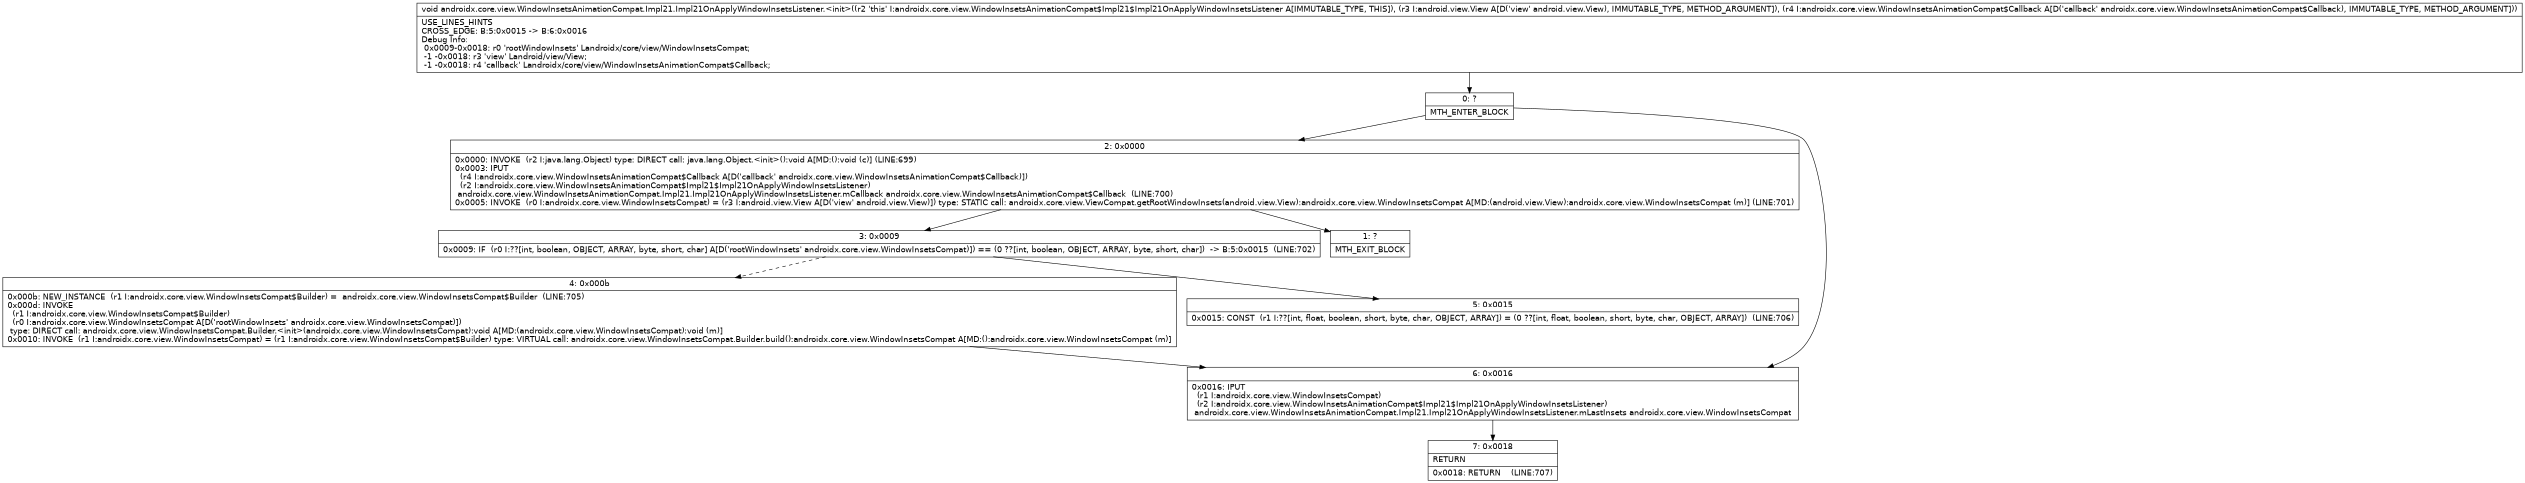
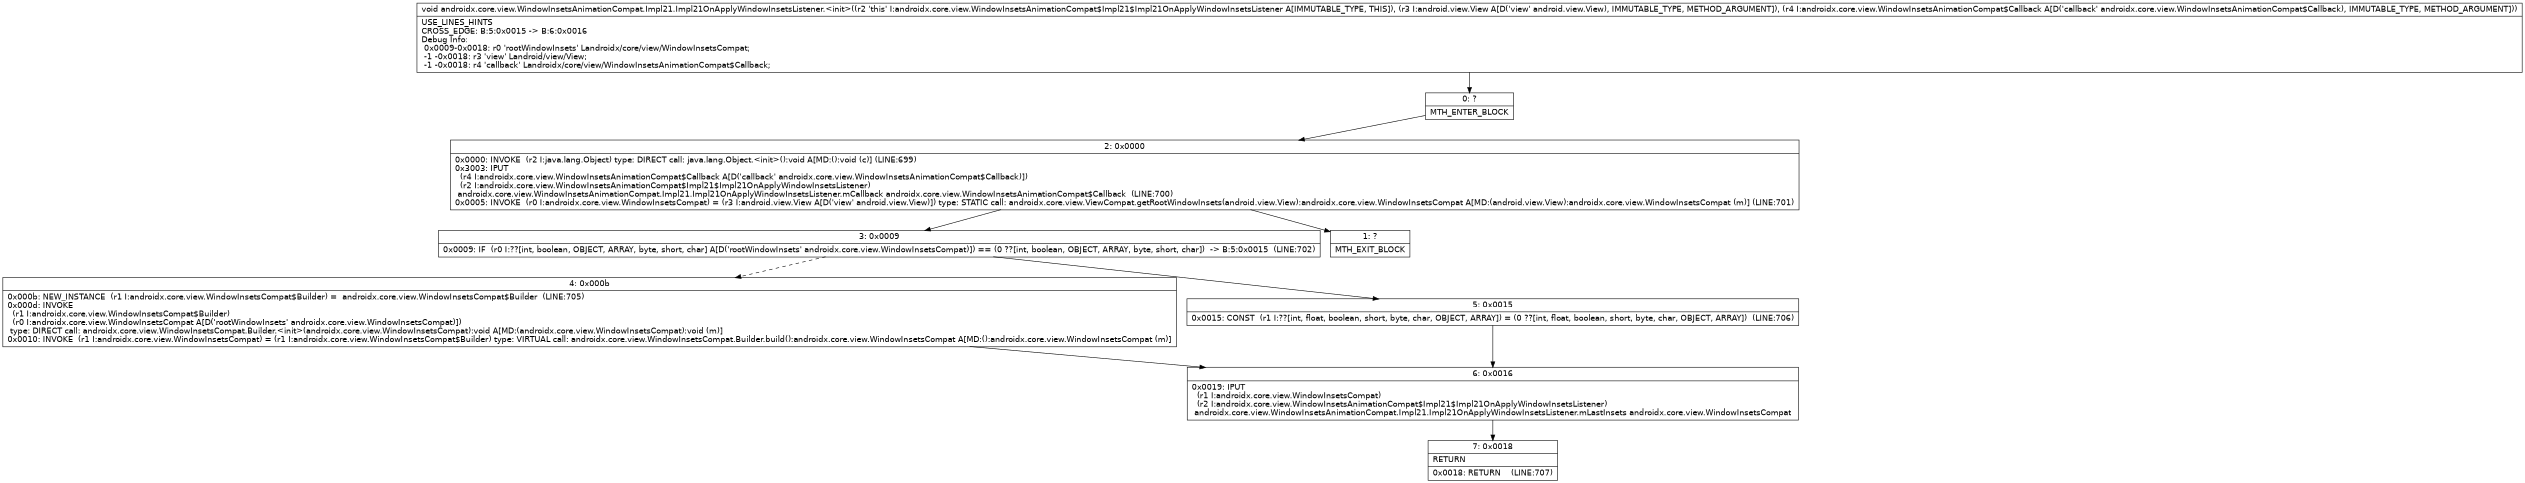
(1784, 131) -> (1493, 344)
(484, 169) -> (484, 169)
(1221, 387) -> (1221, 387)
